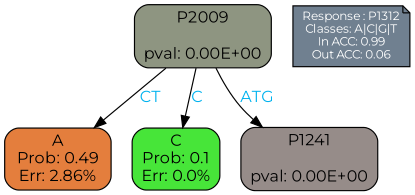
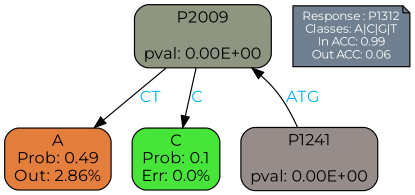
(232, 96) -> (282, 100)
(58, 159) -> (58, 159)
